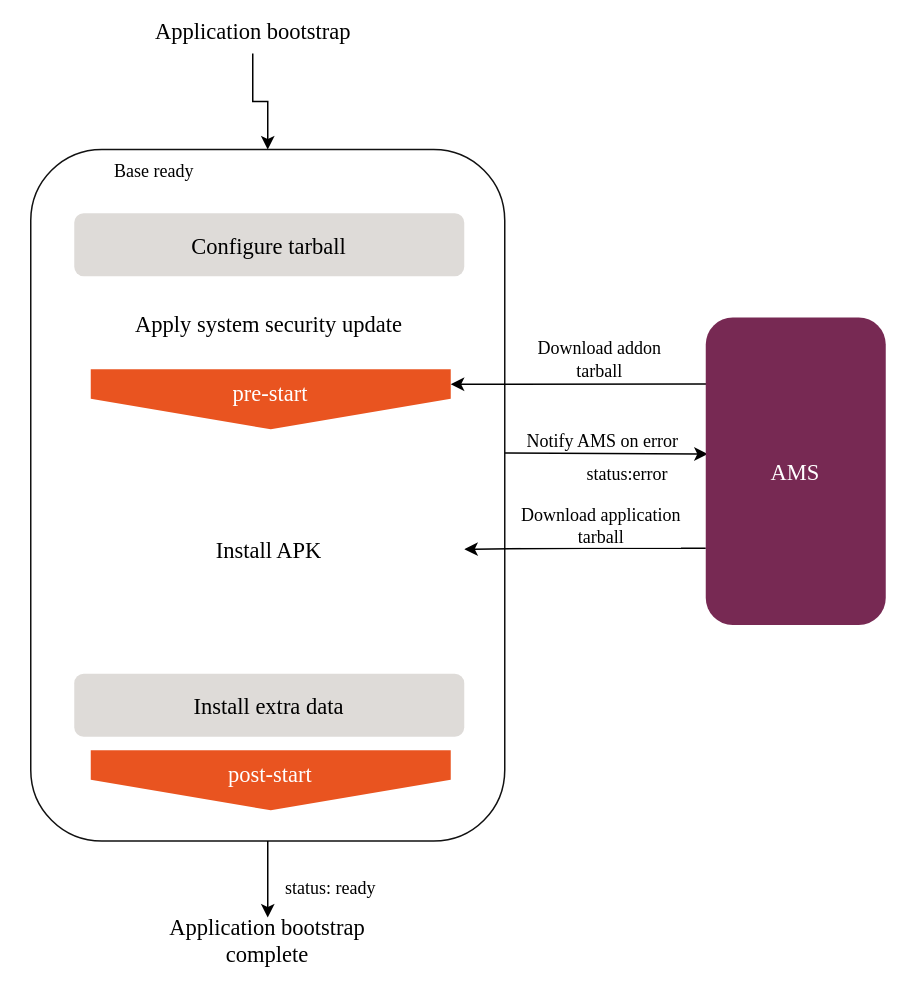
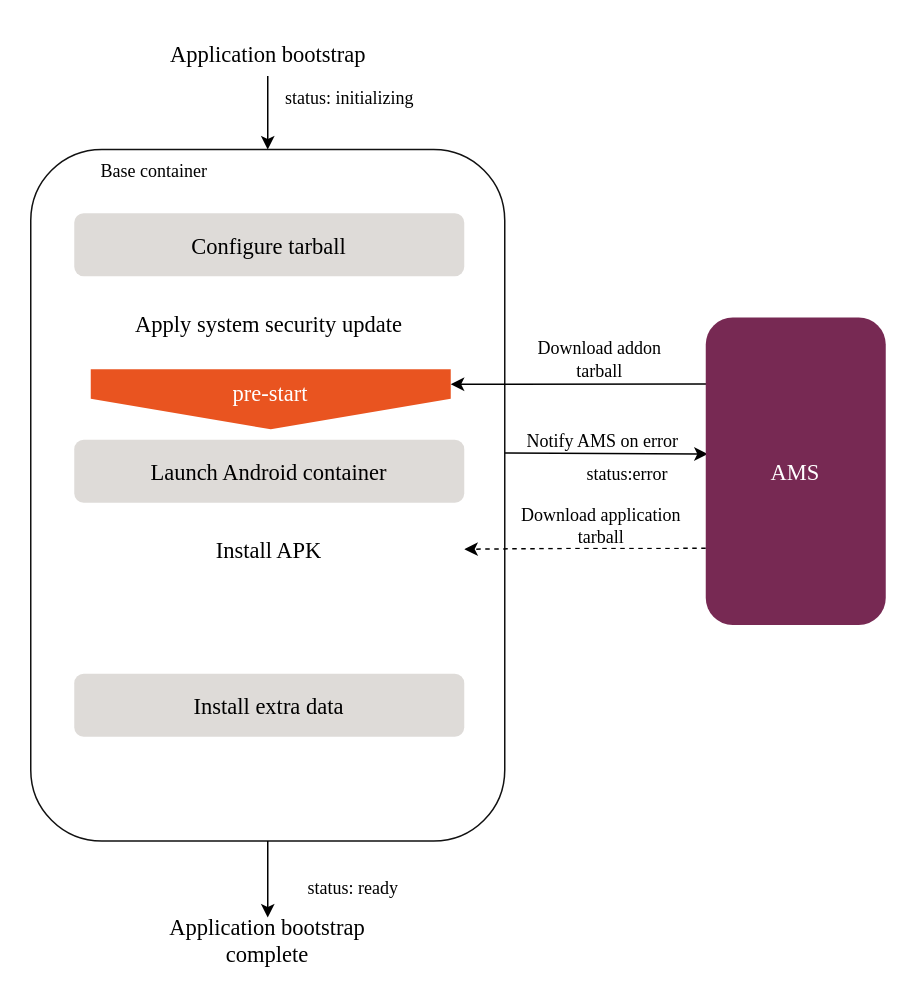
(253, 31) -> (268, 53)
none -> (365, 95)
(155, 172) -> (155, 172)
none -> (269, 471)
(588, 548) -> (588, 548)
(271, 780) -> none
(350, 886) -> (373, 886)
